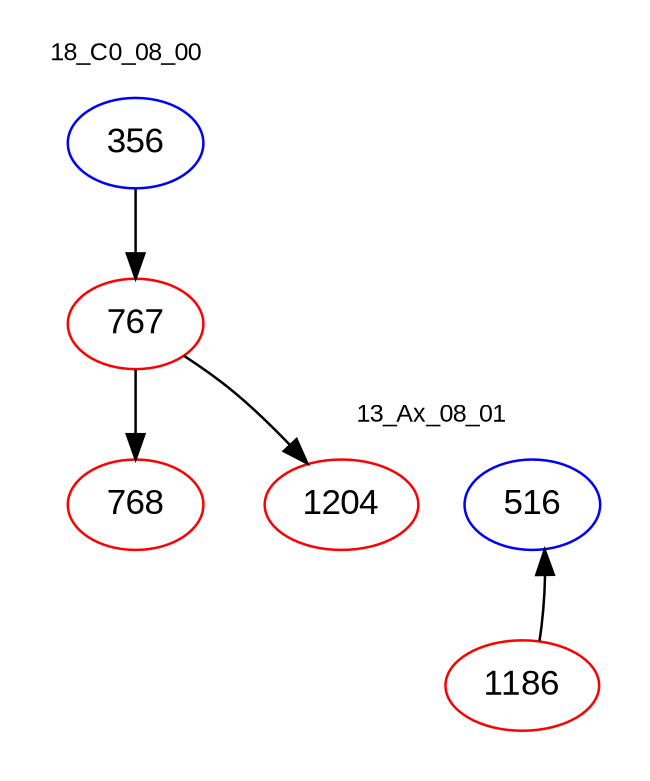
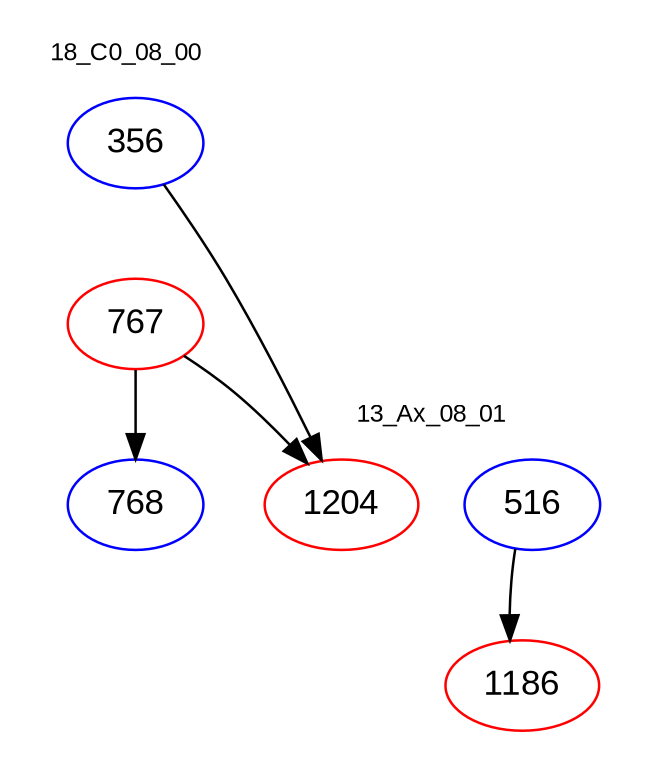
(136, 221) -> (243, 307)
(136, 505) -> (136, 505)
(543, 608) -> (511, 582)
